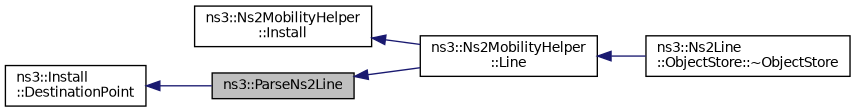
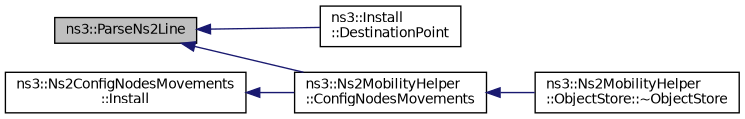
(283, 26) -> (126, 93)
(509, 56) -> (391, 93)
(748, 56) -> (637, 93)
(186, 86) -> (265, 28)
